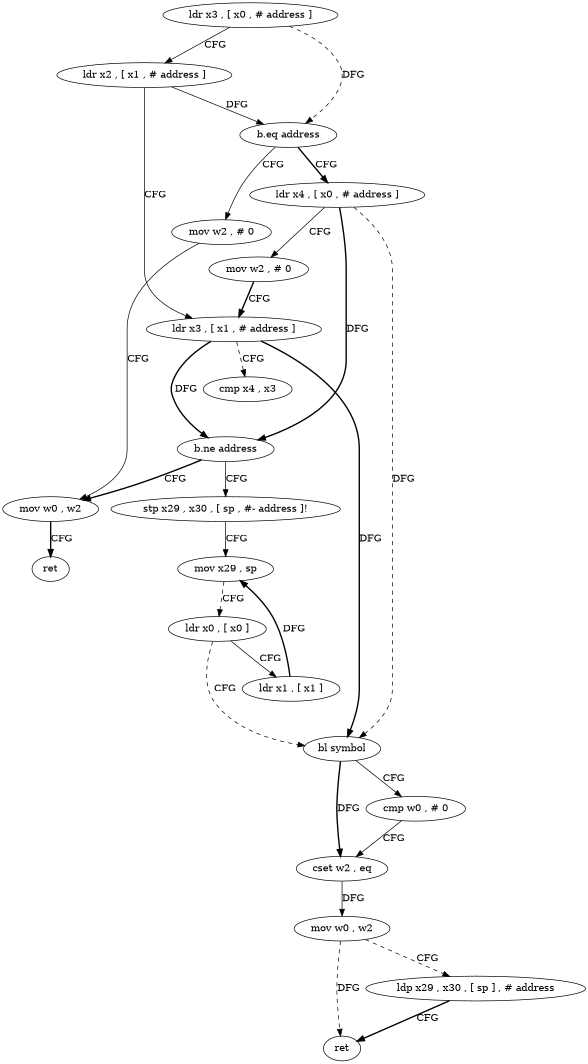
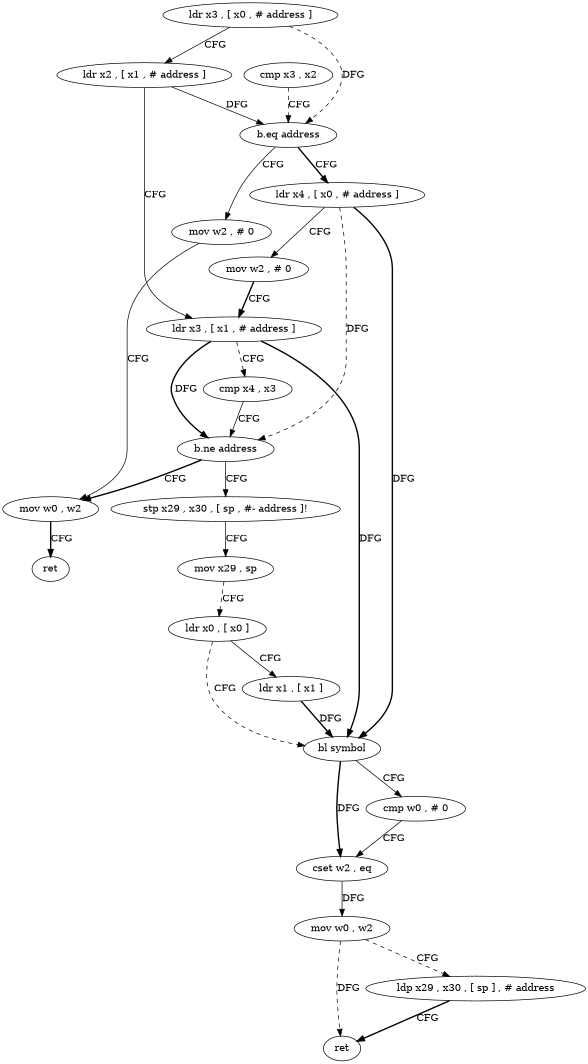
none -> (288, 75)
(346, 343) -> (346, 343)
none -> (238, 416)
(392, 468) -> (392, 468)
(277, 626) -> (314, 716)
